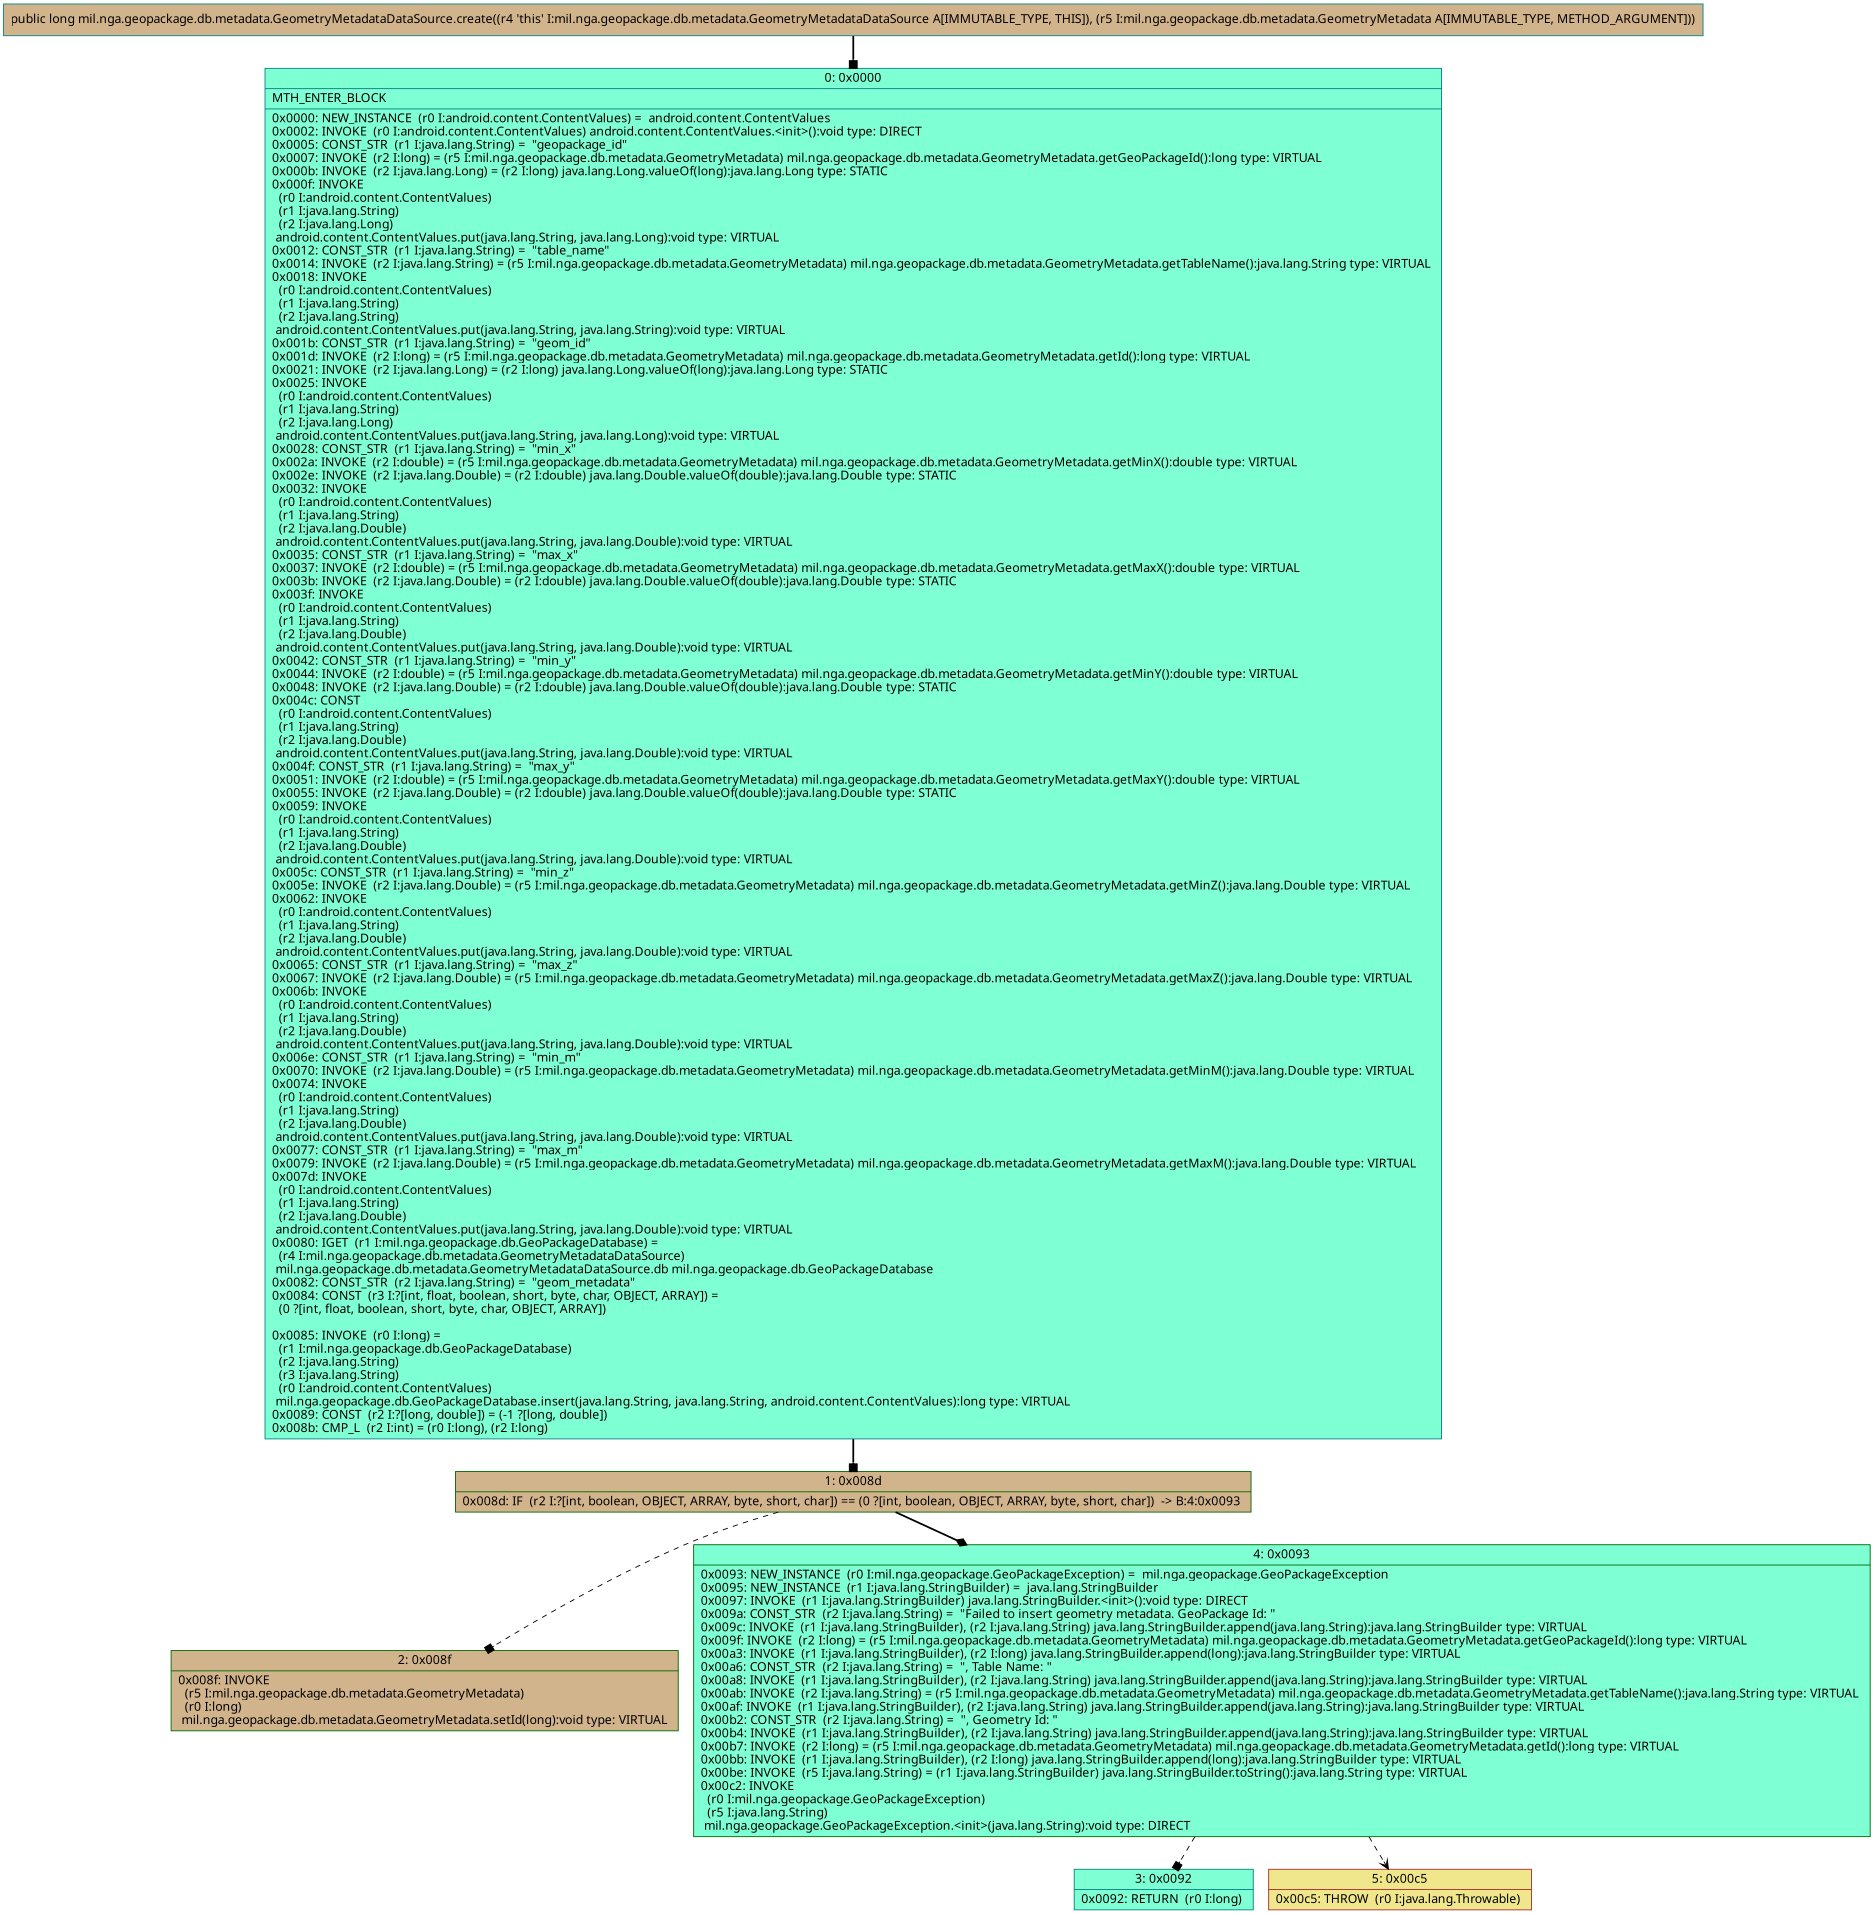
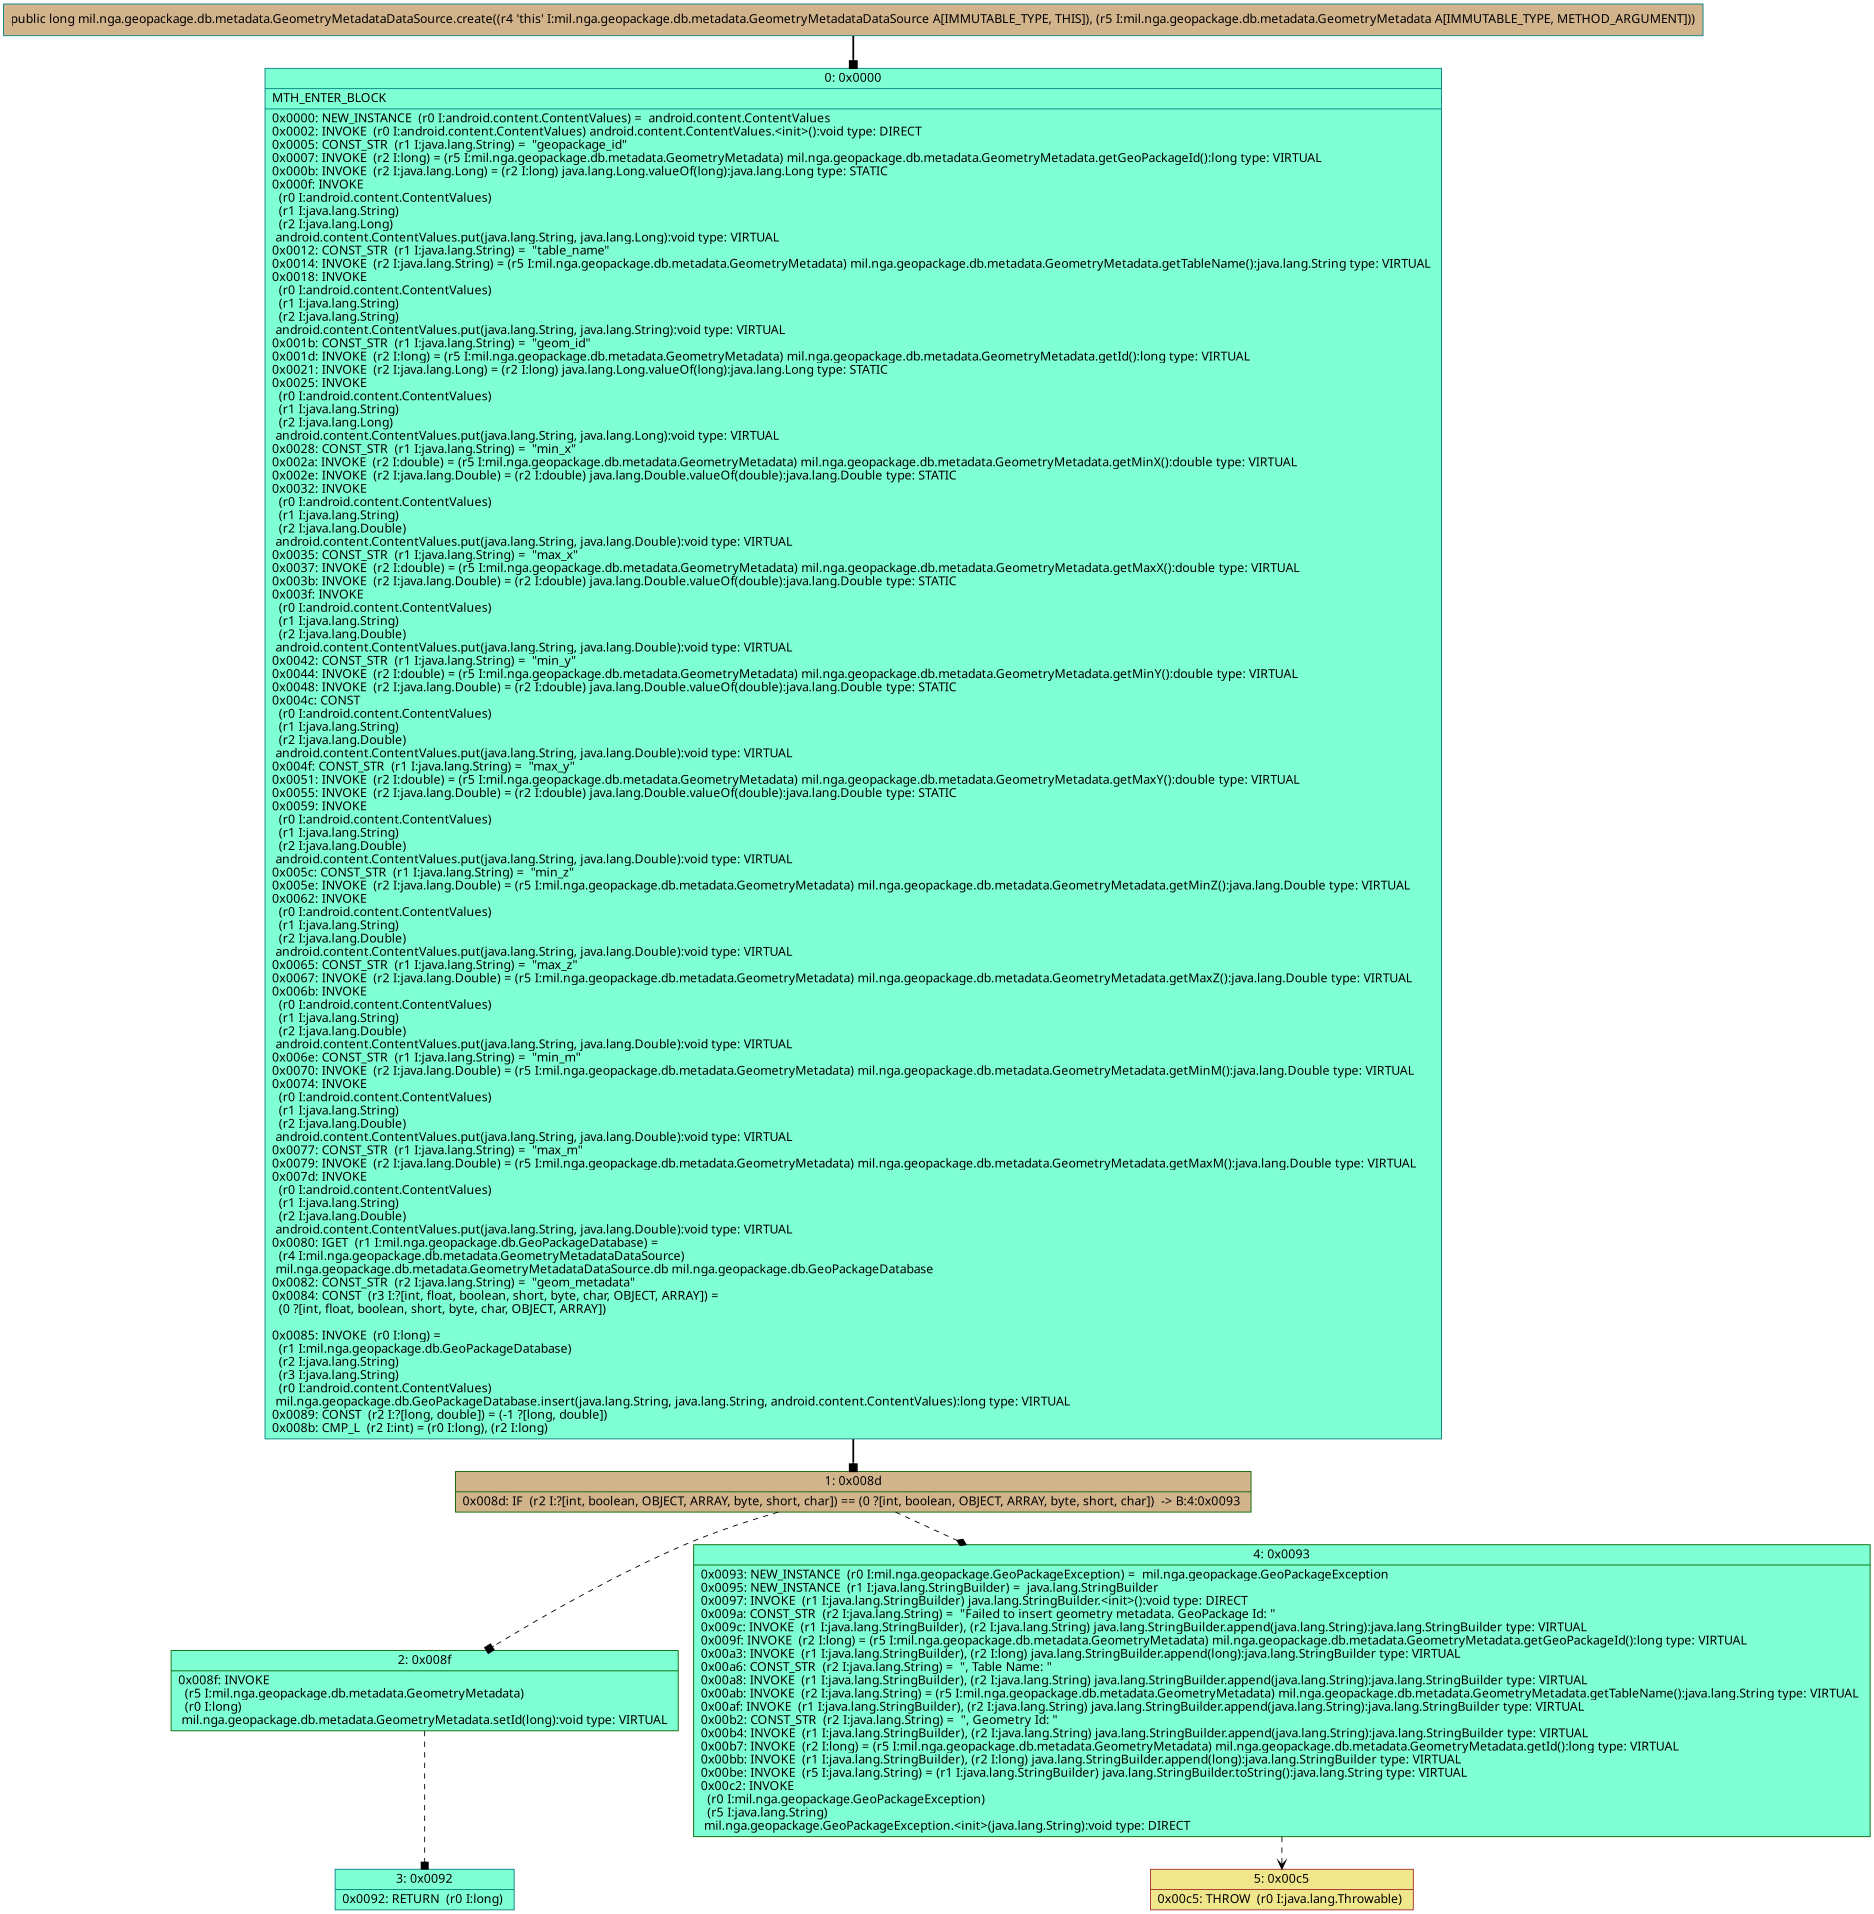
(926, 1526) -> (926, 1526)
(425, 1691) -> (425, 1691)
(1187, 1849) -> (425, 1796)
